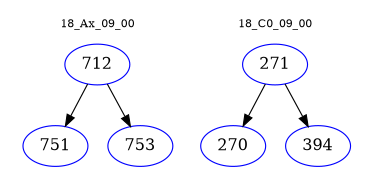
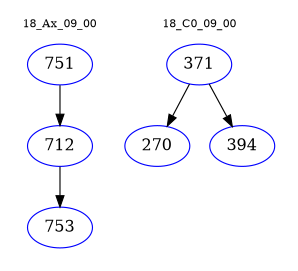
(275, 65) -> (199, 65)
(79, 100) -> (60, 100)
